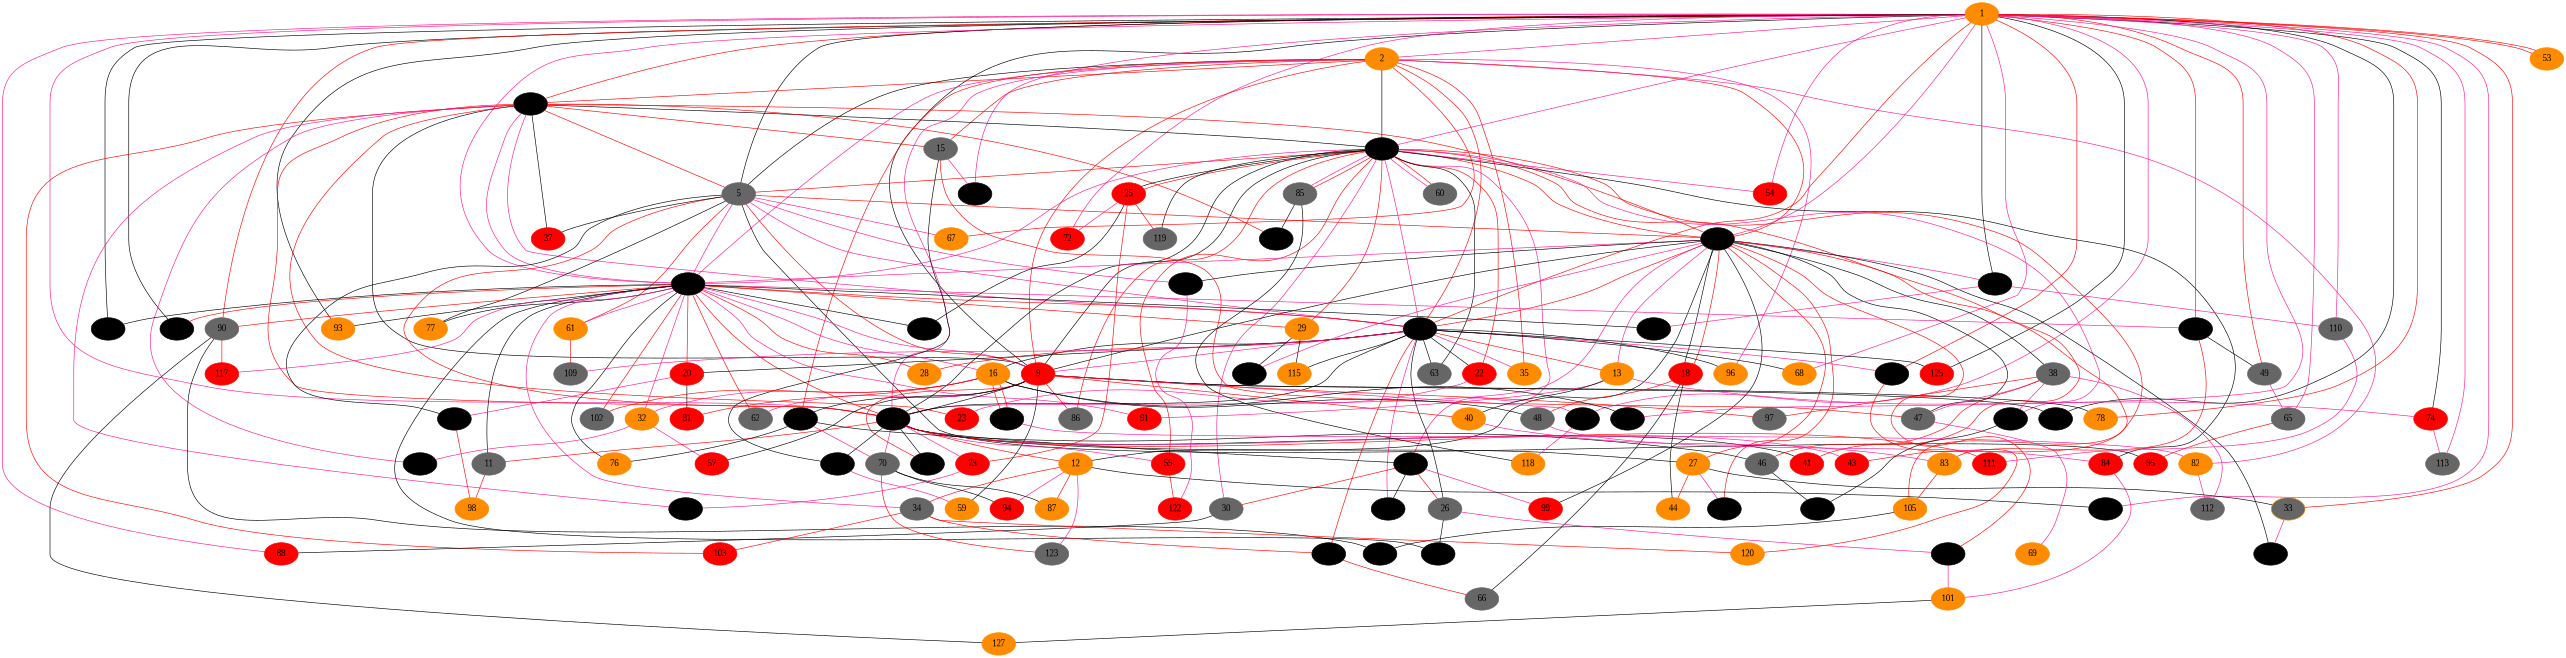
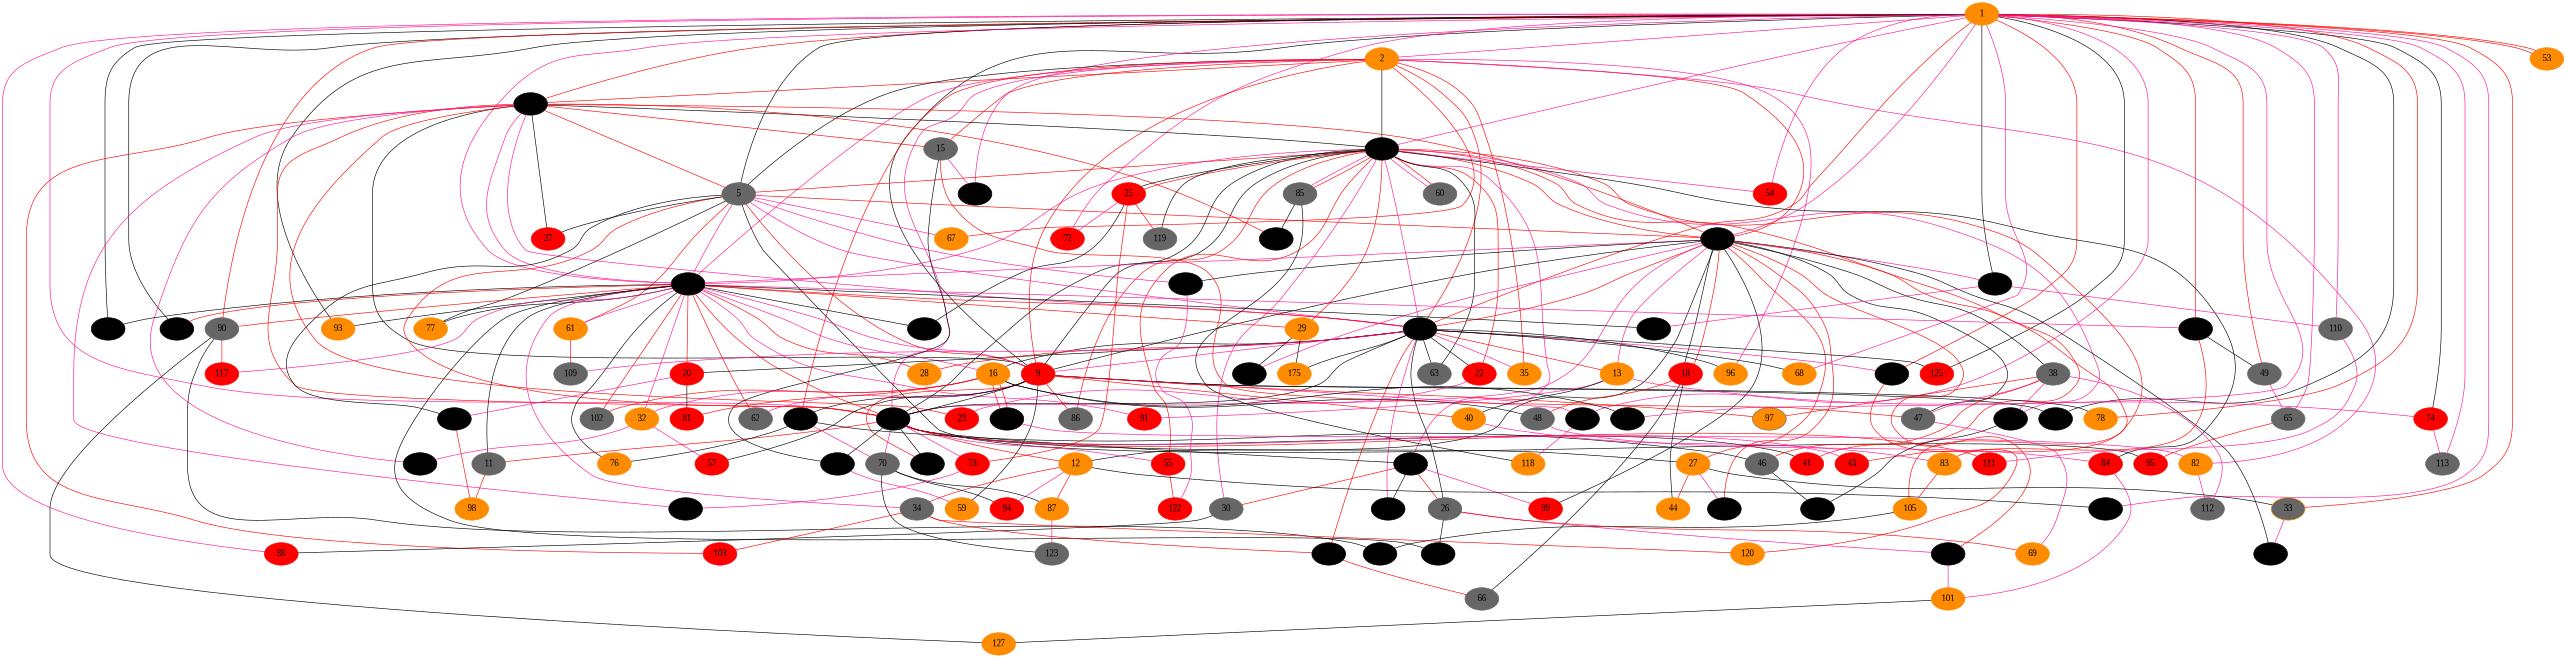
(1294, 374) -> (1294, 374)
(1769, 419) -> (1769, 419)
(1076, 512) -> (1052, 532)
none -> (1753, 530)
(963, 543) -> (963, 543)
